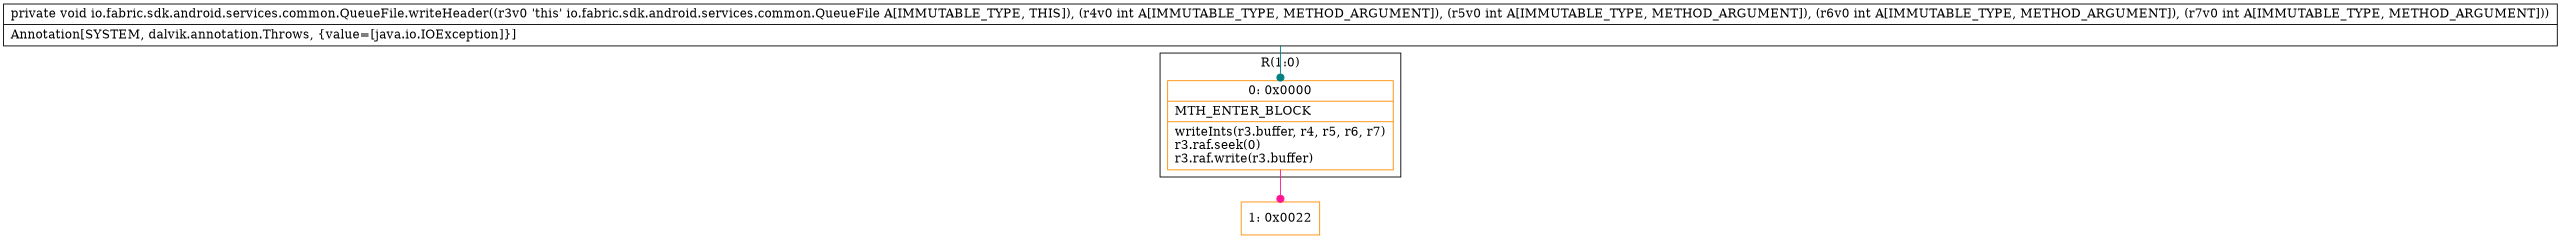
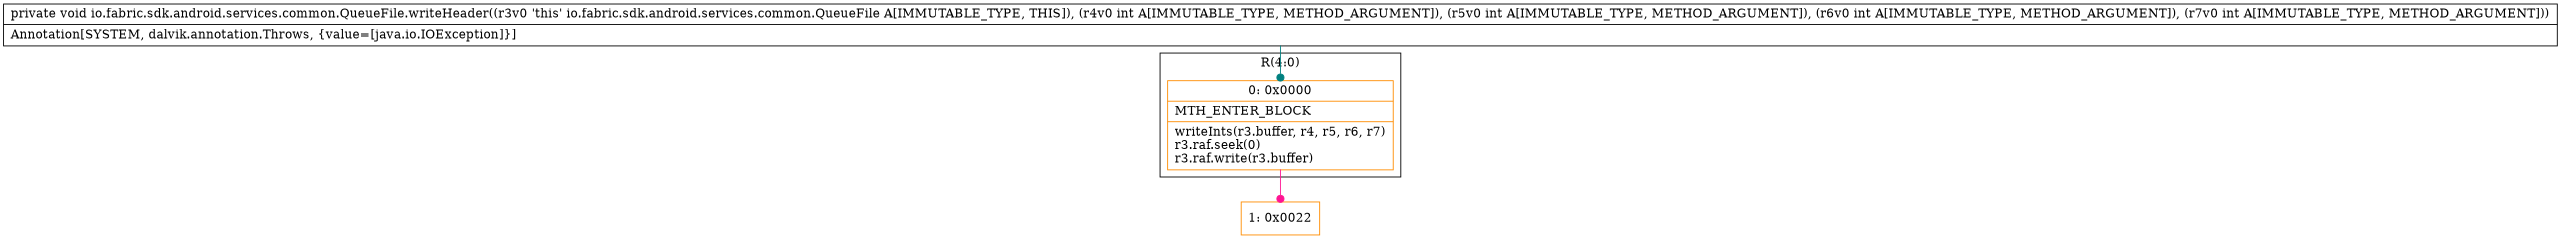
(1280, 63) -> (1280, 63)
